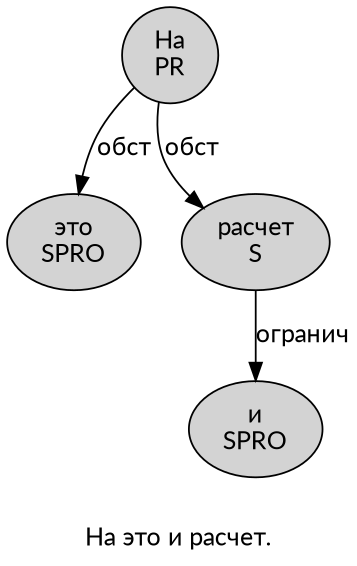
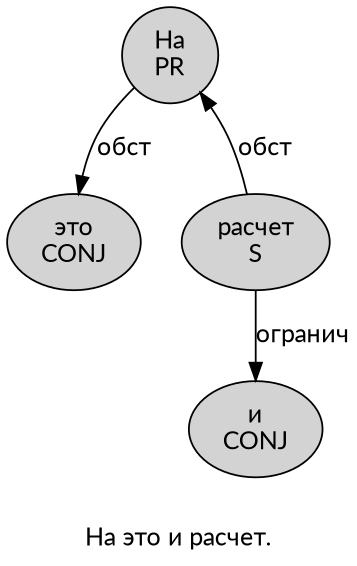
(162, 153) -> (233, 149)
(74, 242) -> (74, 242)
(256, 429) -> (256, 429)
